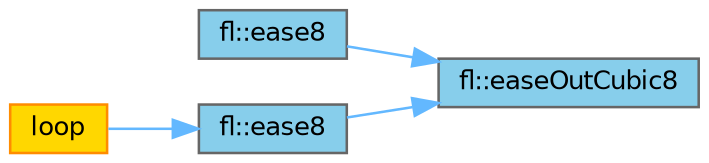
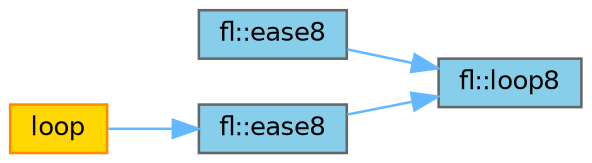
(569, 83) -> (510, 83)
